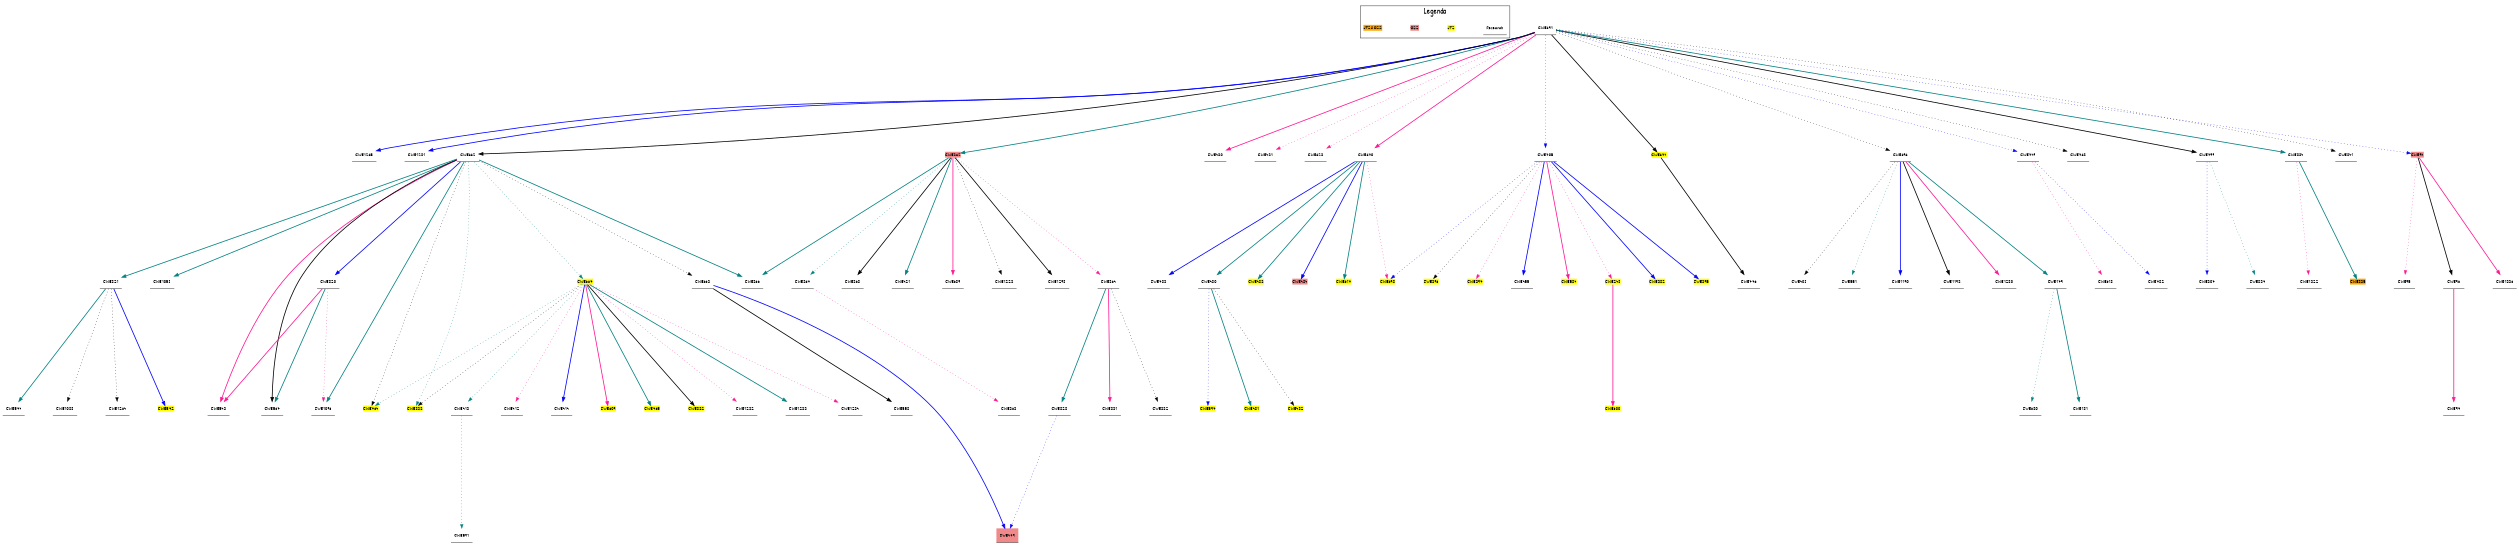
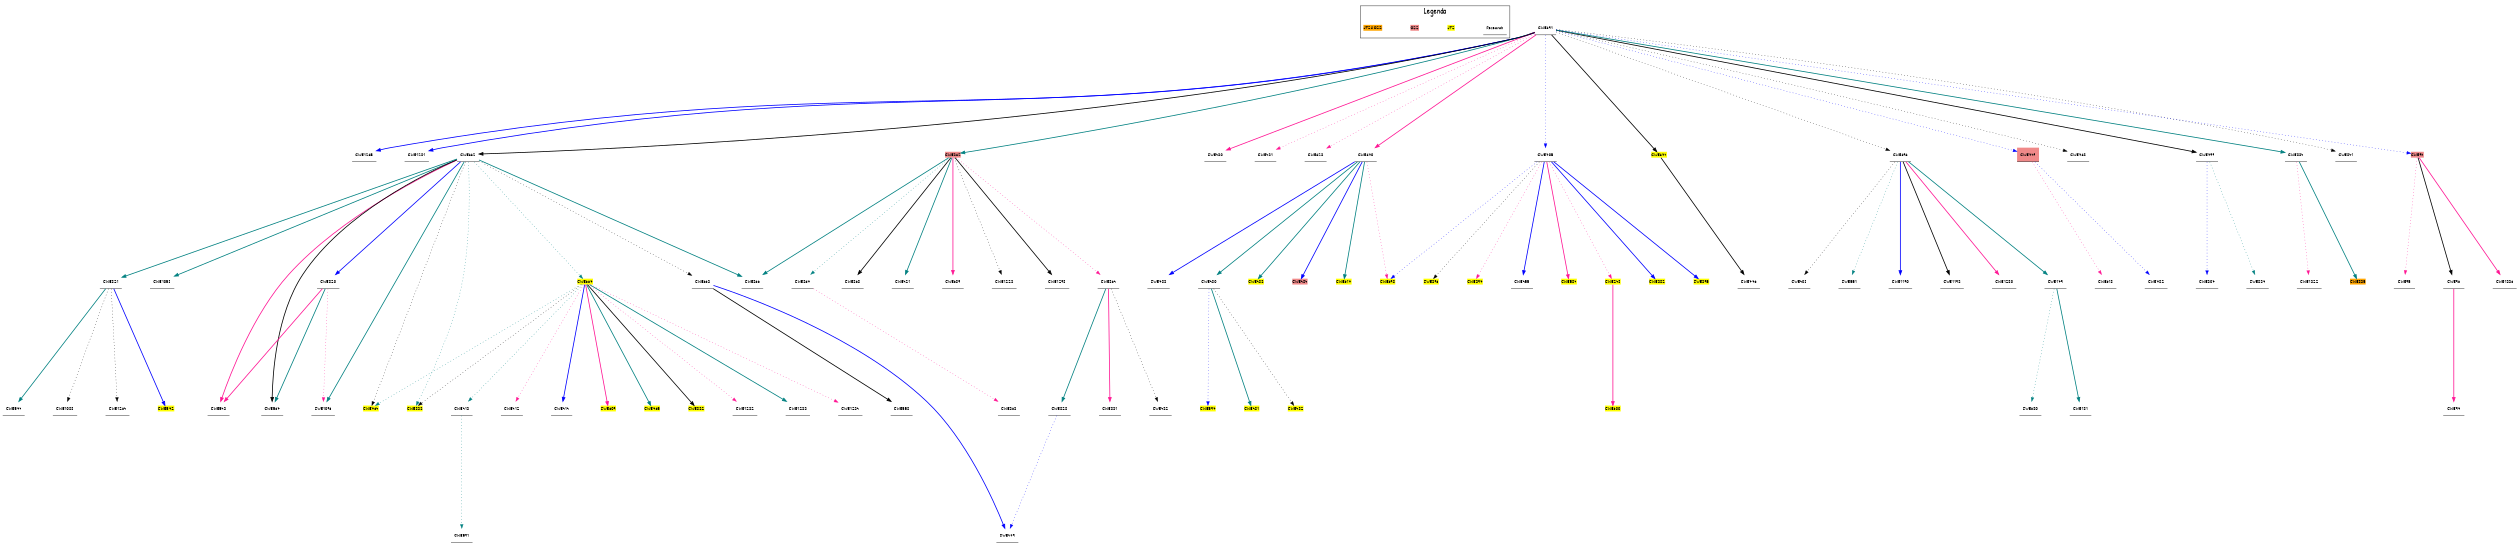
(2028, 155) -> (2028, 155)
(1161, 409) -> (1161, 409)
(1007, 535) -> (1007, 535)
